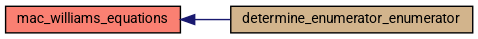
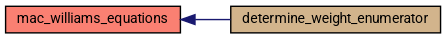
(352, 20) -> (336, 20)
